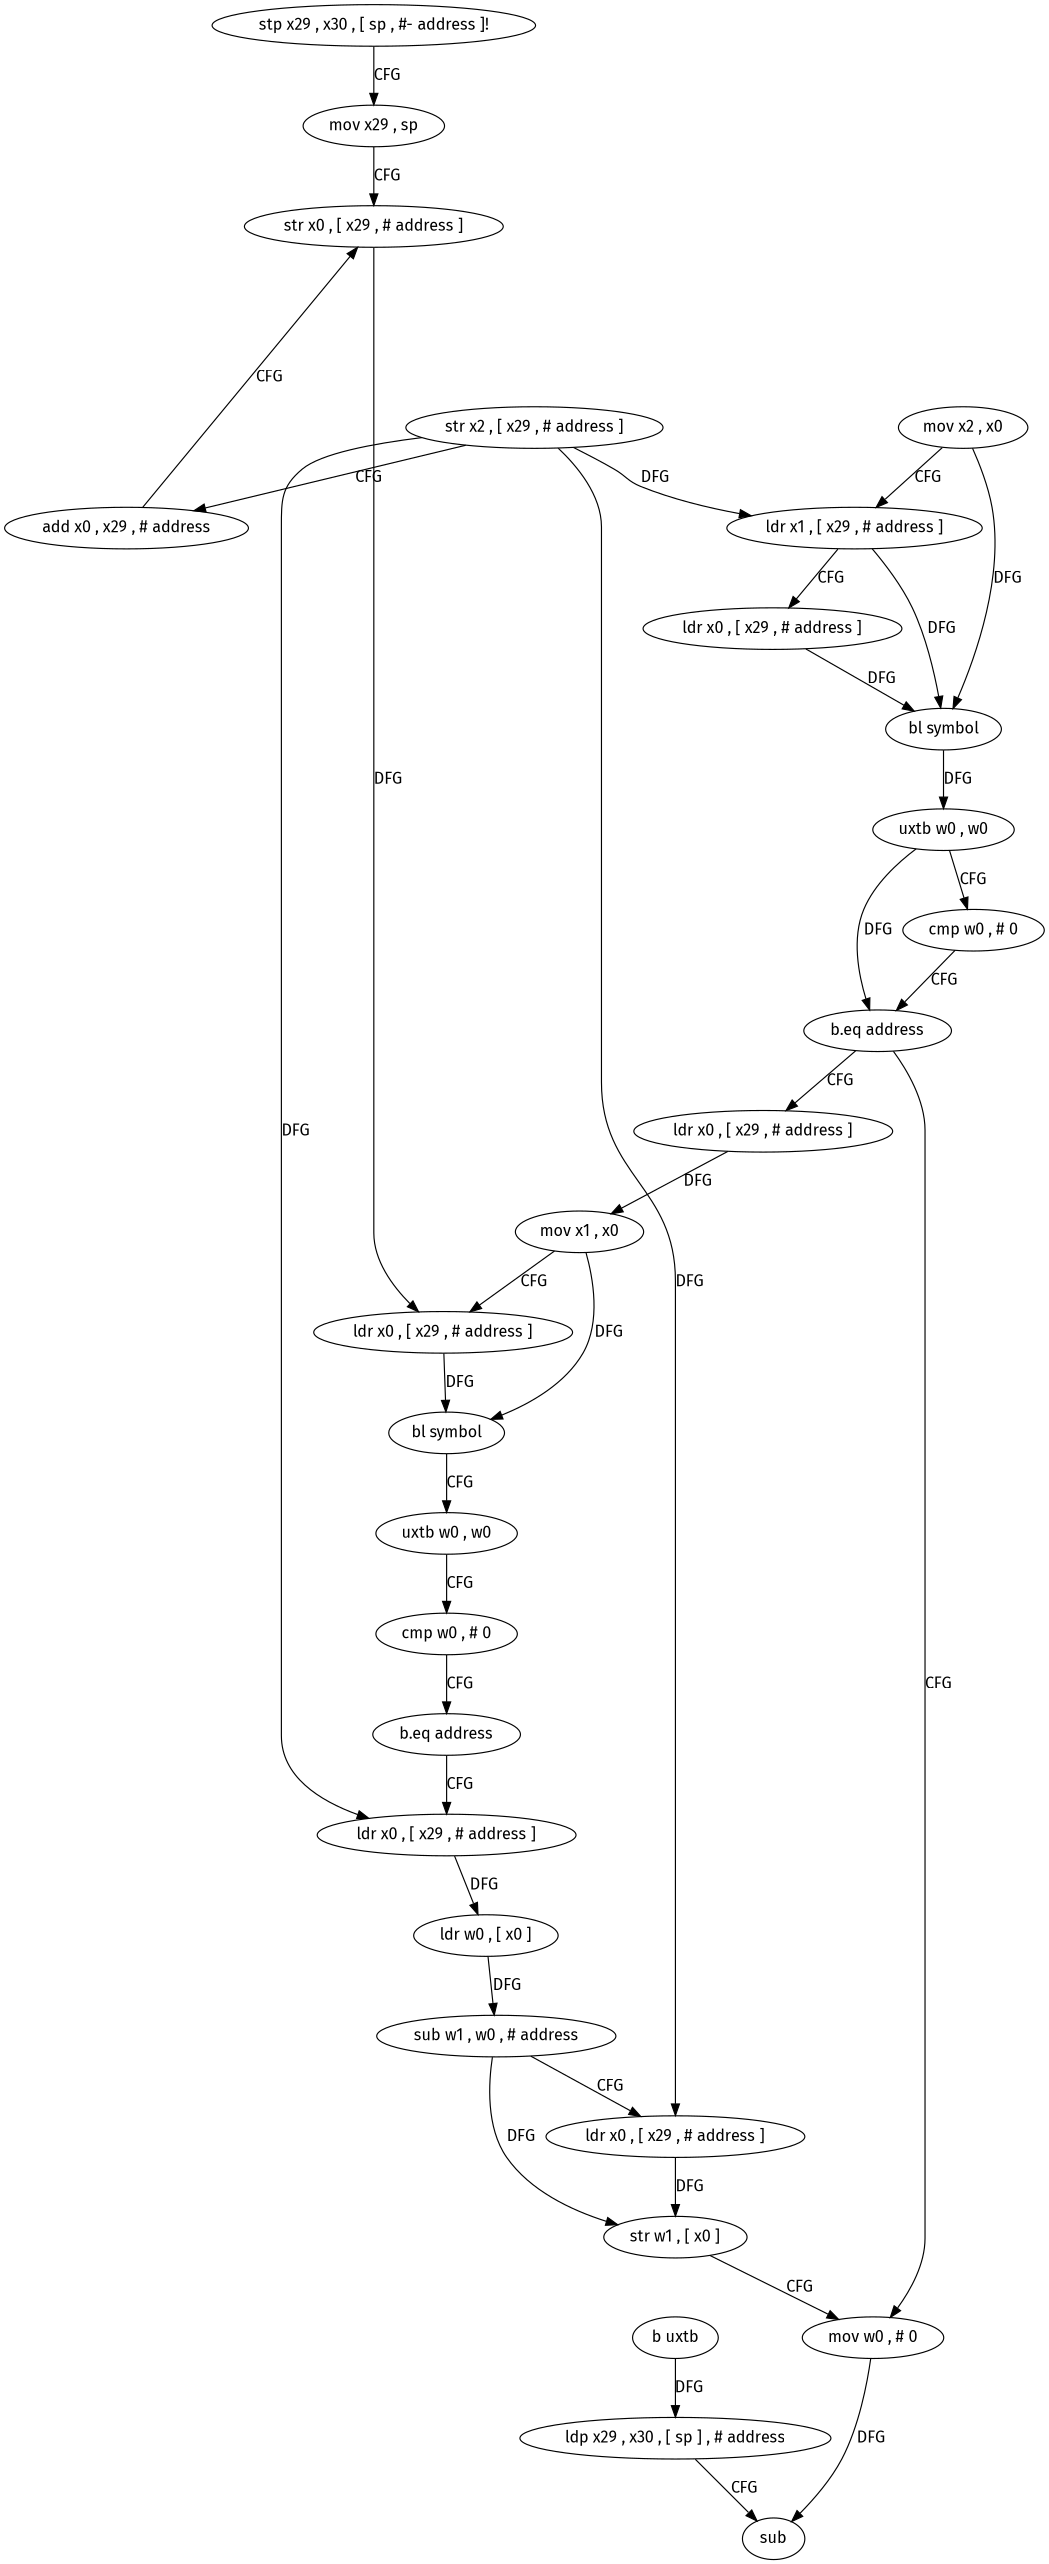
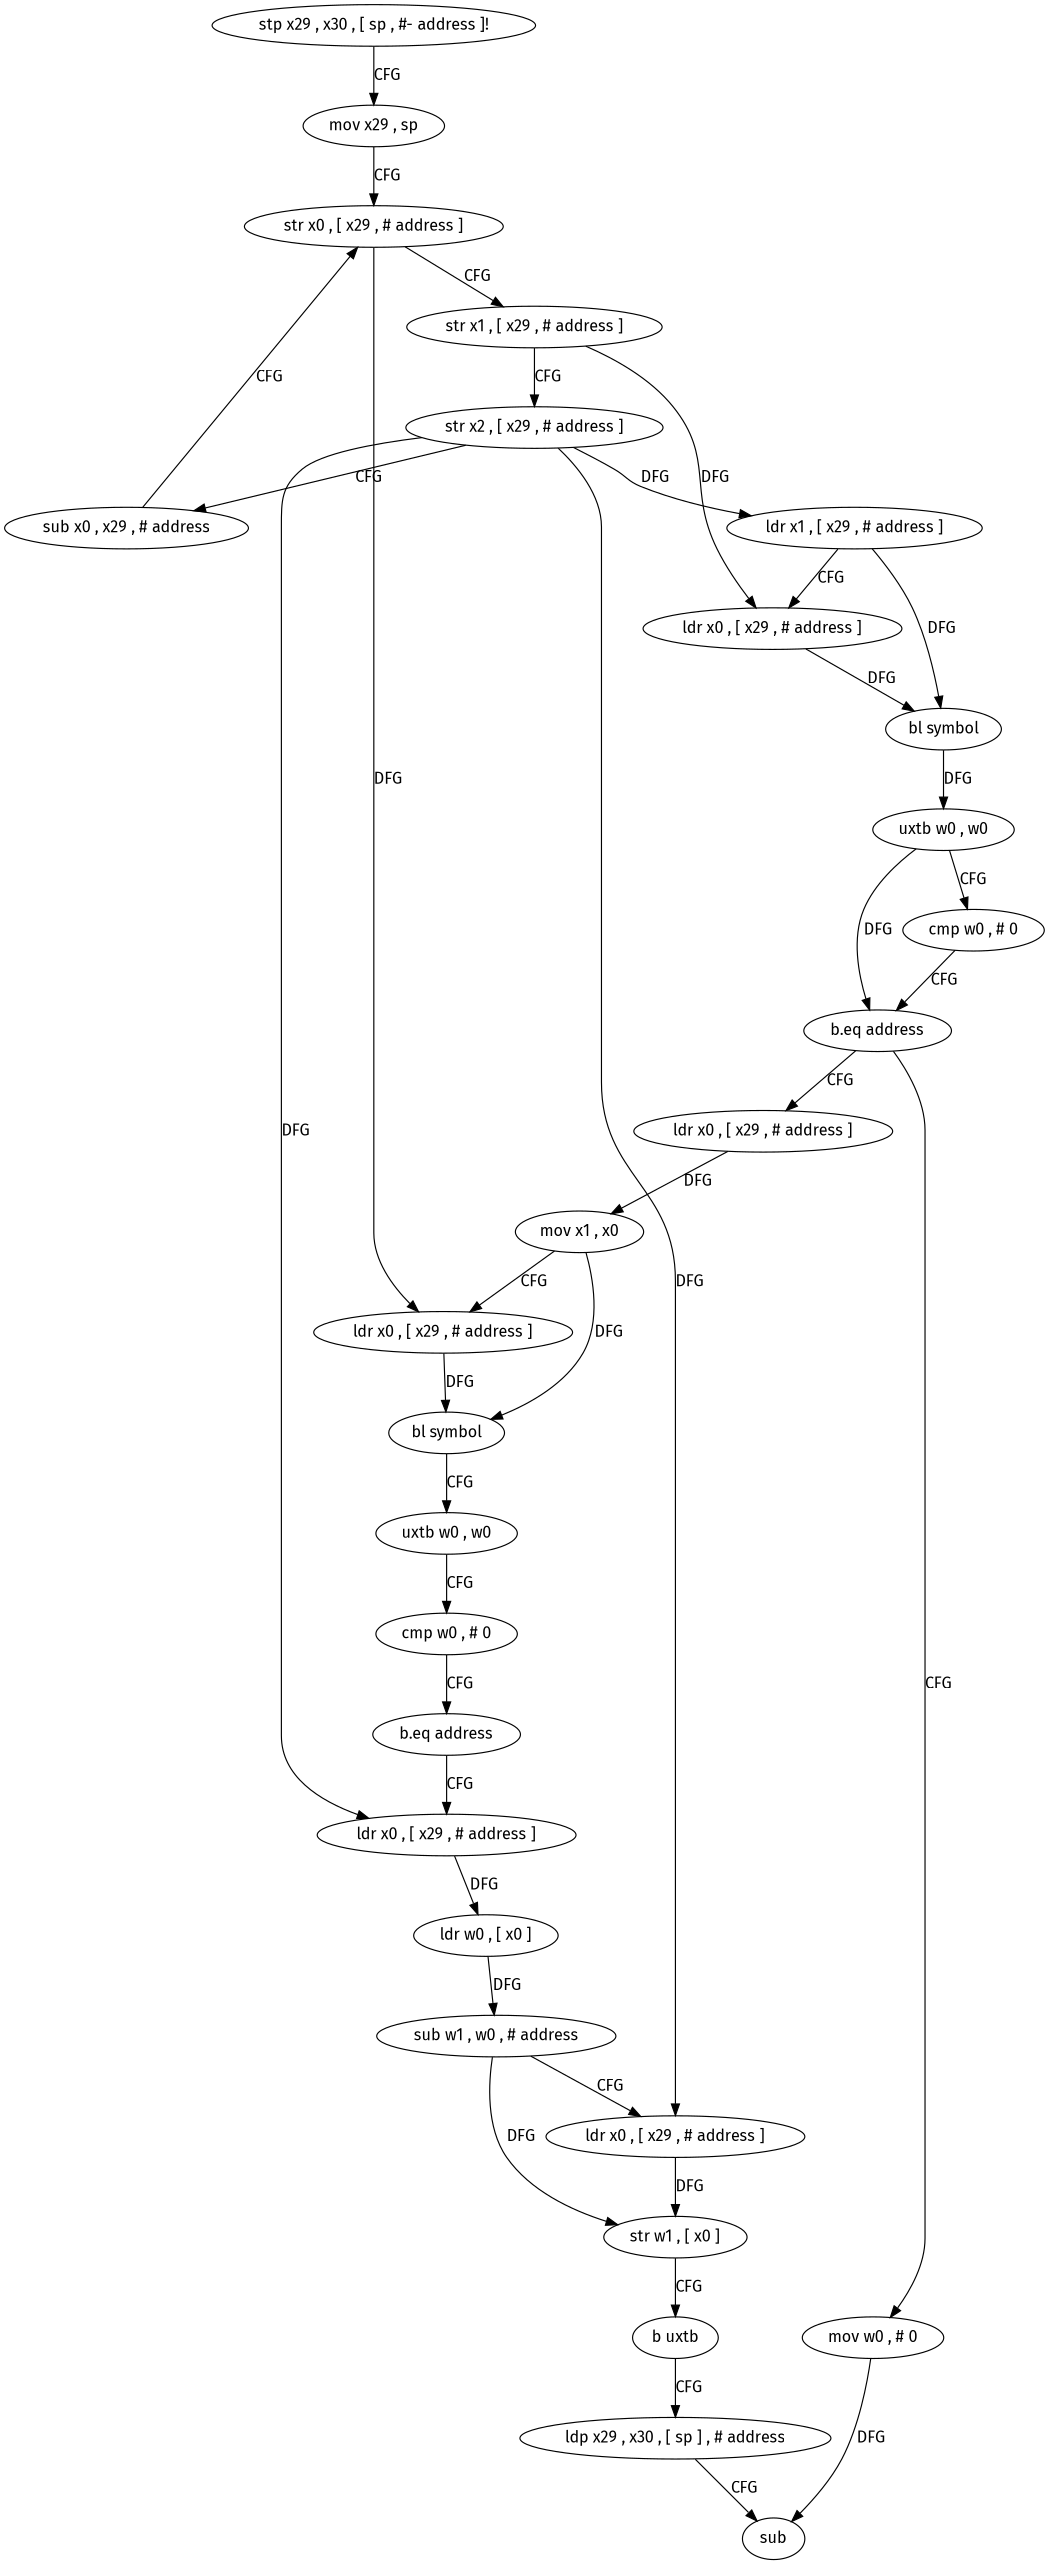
none -> (534, 327)
(963, 428) -> none
(127, 528) -> (127, 528)
(769, 2285) -> (675, 2282)
(689, 2388) -> (689, 2388)
